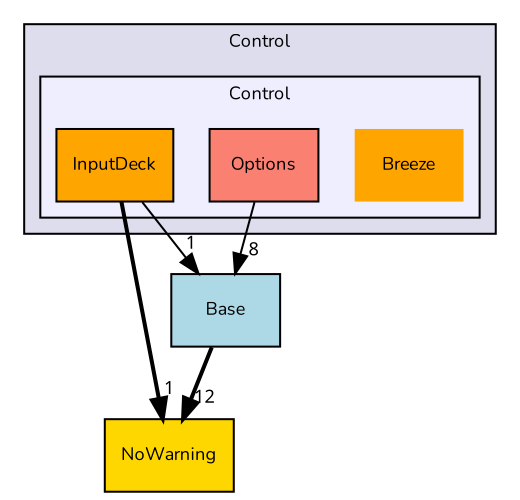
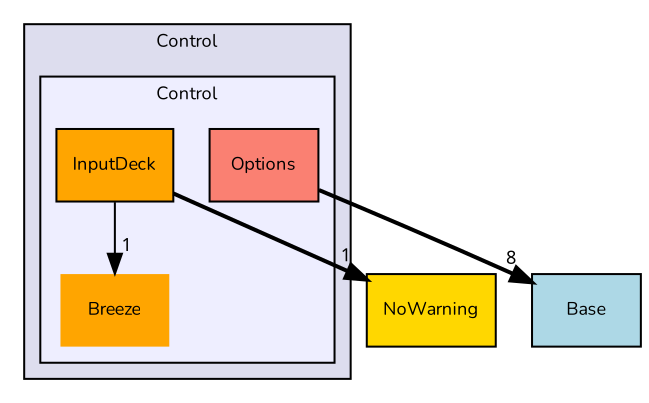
(247, 228) -> (416, 231)
(164, 230) -> (115, 228)
(201, 374) -> none
